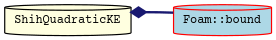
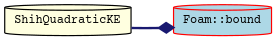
(159, 12) -> (145, 28)
